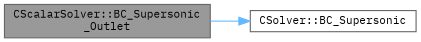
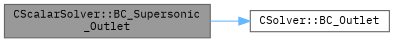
(333, 21) -> (320, 21)
